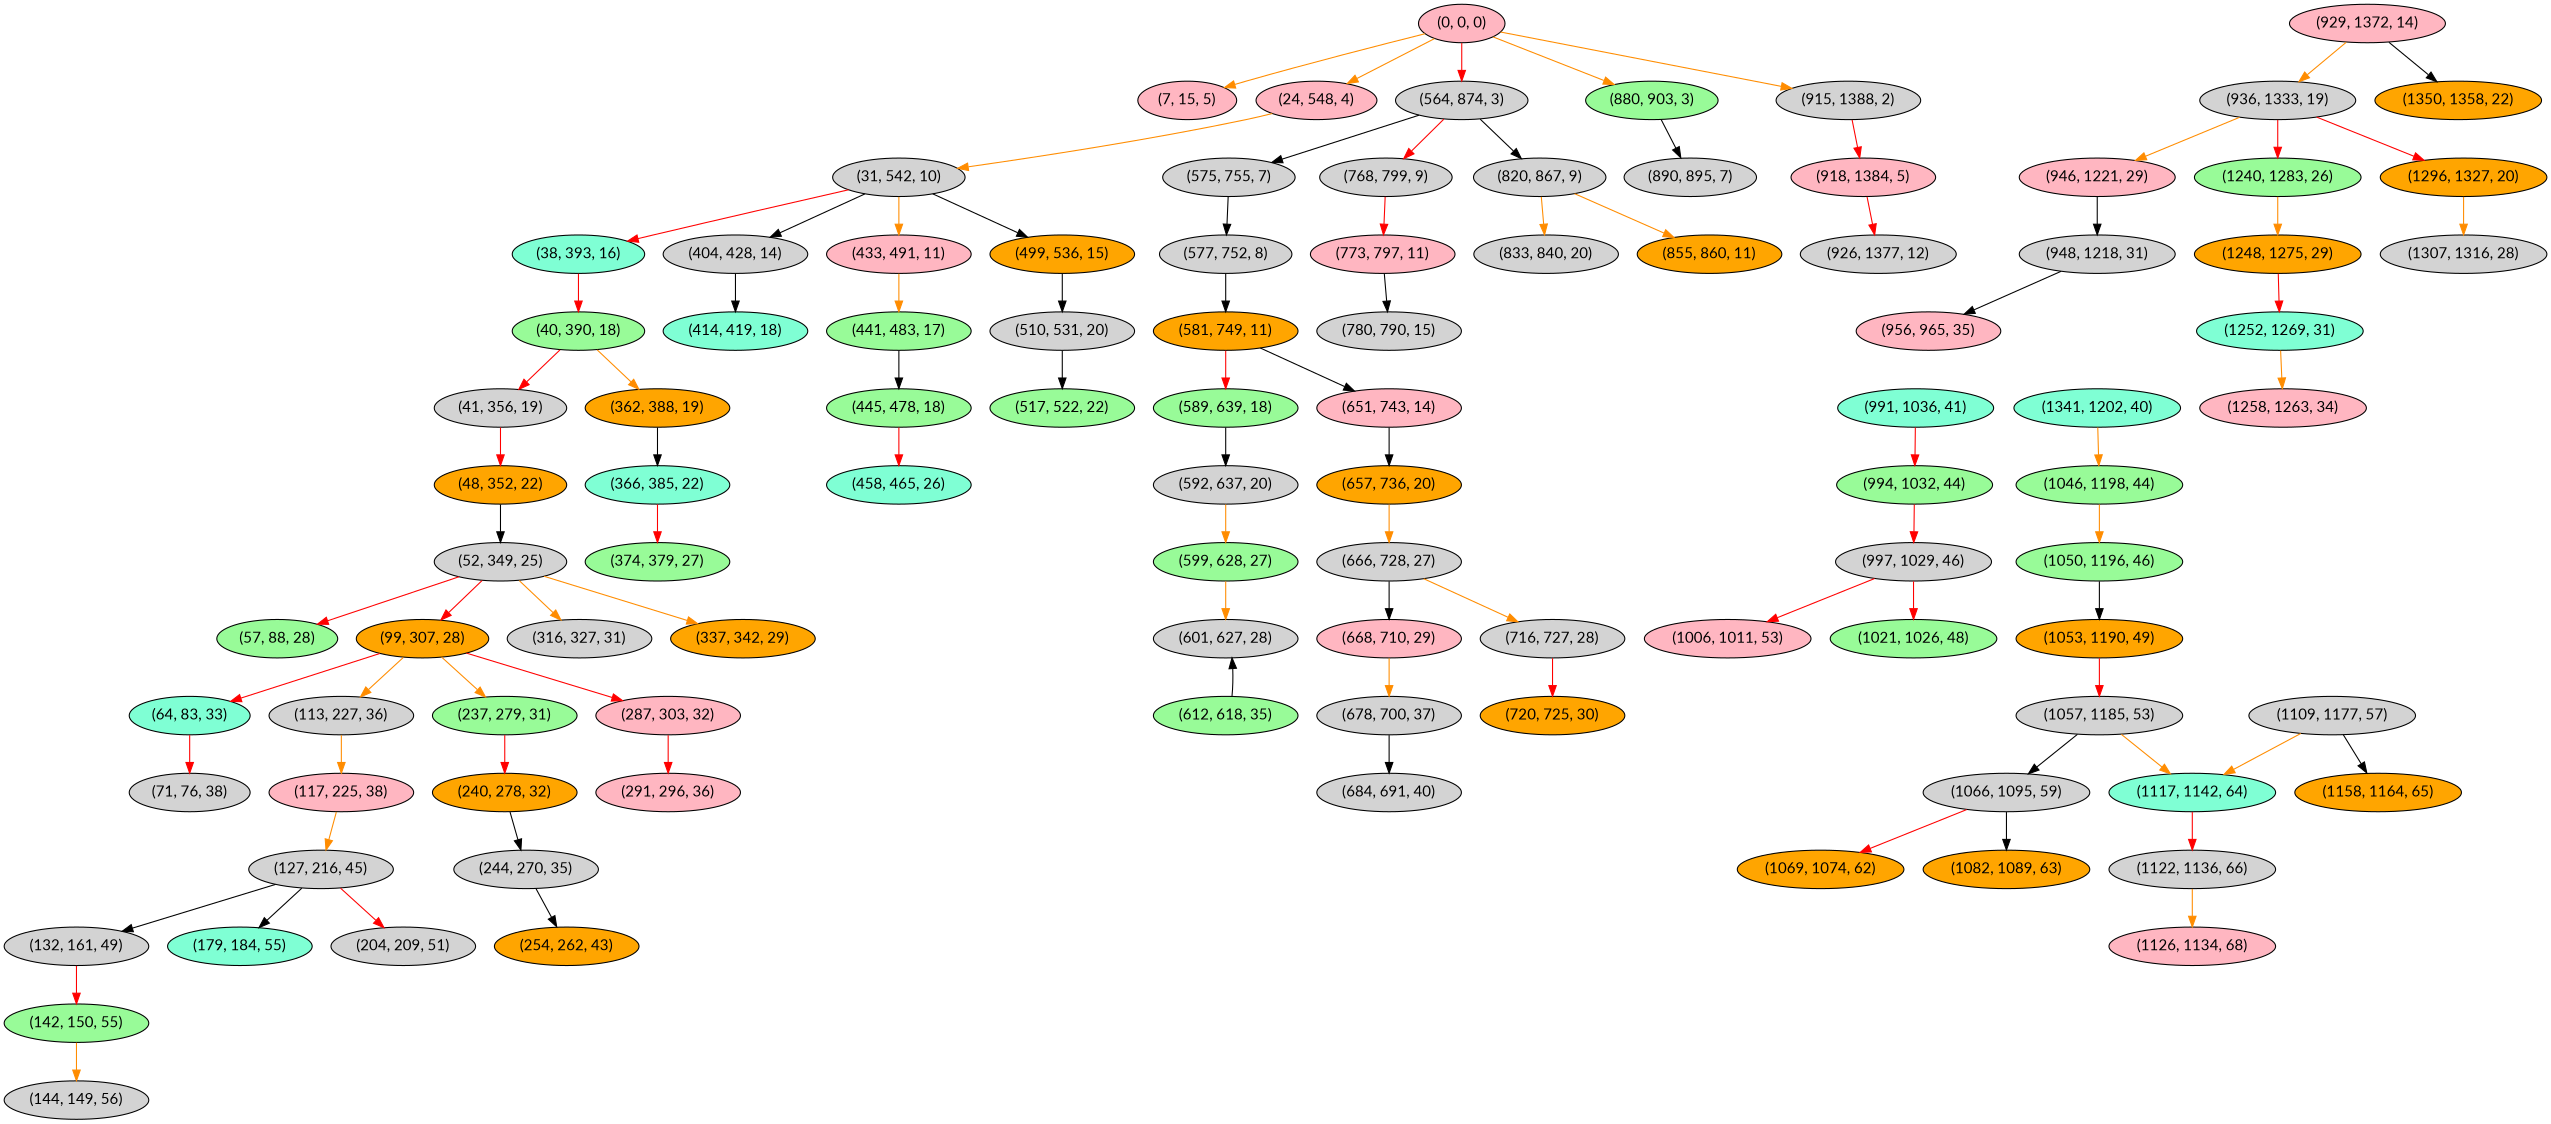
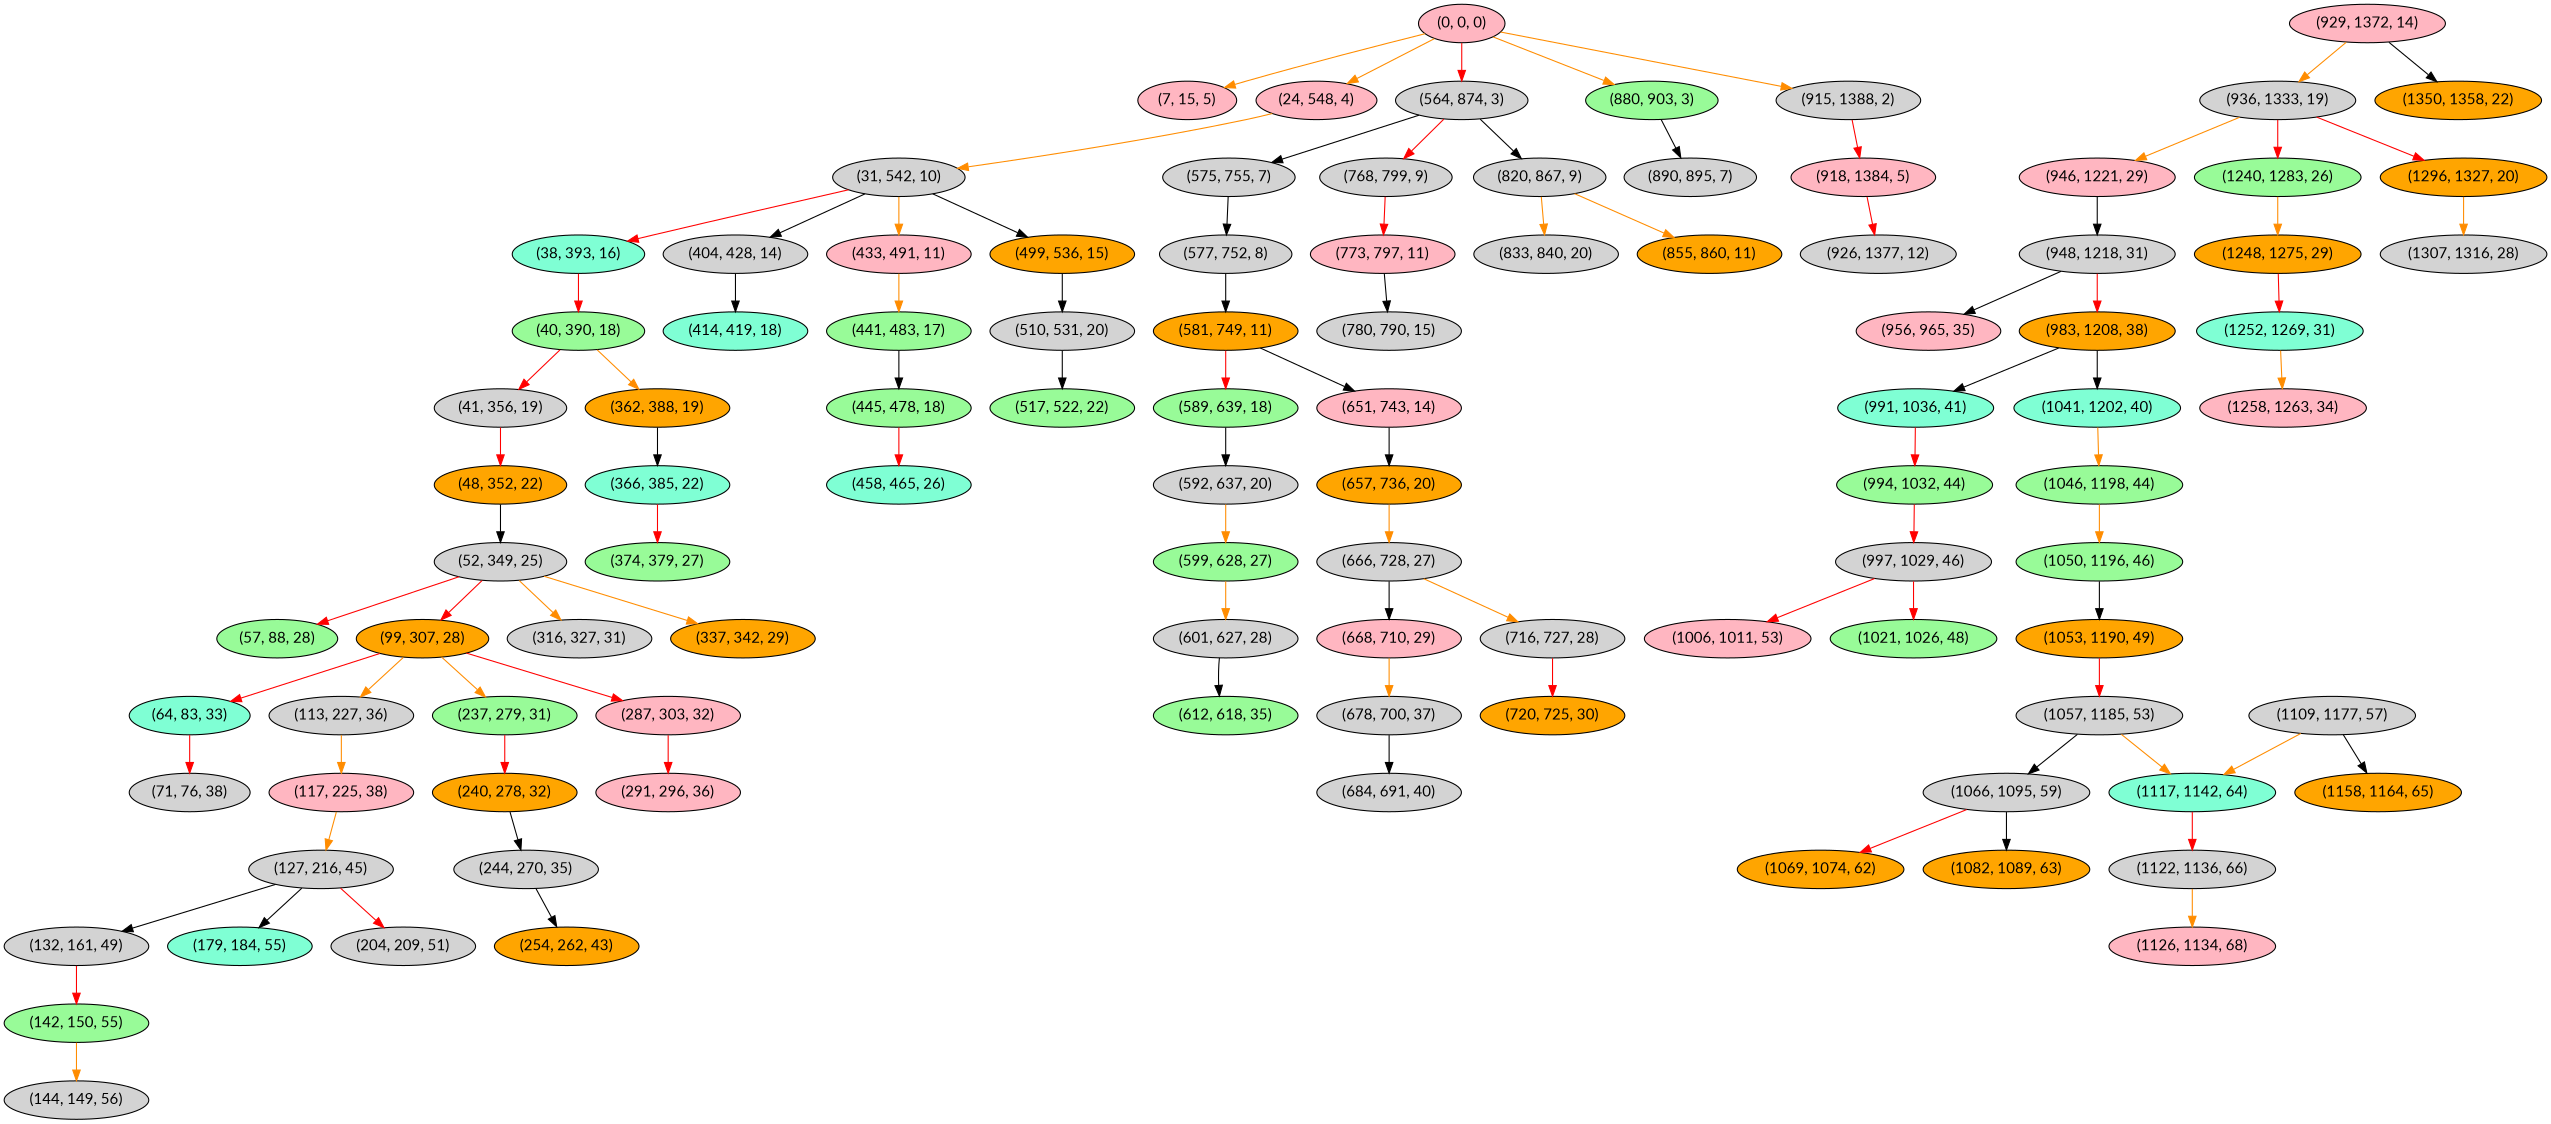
none -> (2097, 331)
(2097, 408) -> (2097, 408)
(1233, 682) -> (1219, 672)
